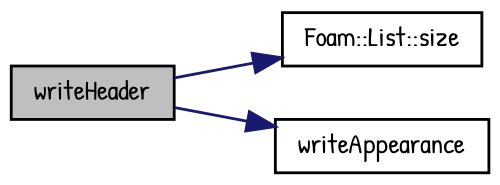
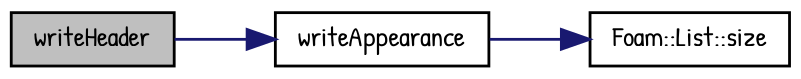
(214, 70) -> (525, 39)
